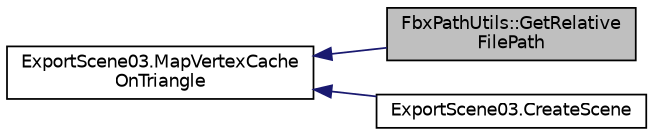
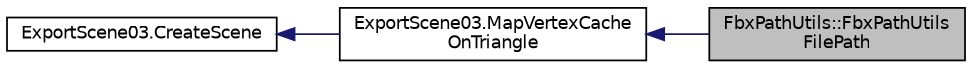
(511, 34) -> (837, 34)
(354, 94) -> (317, 34)
